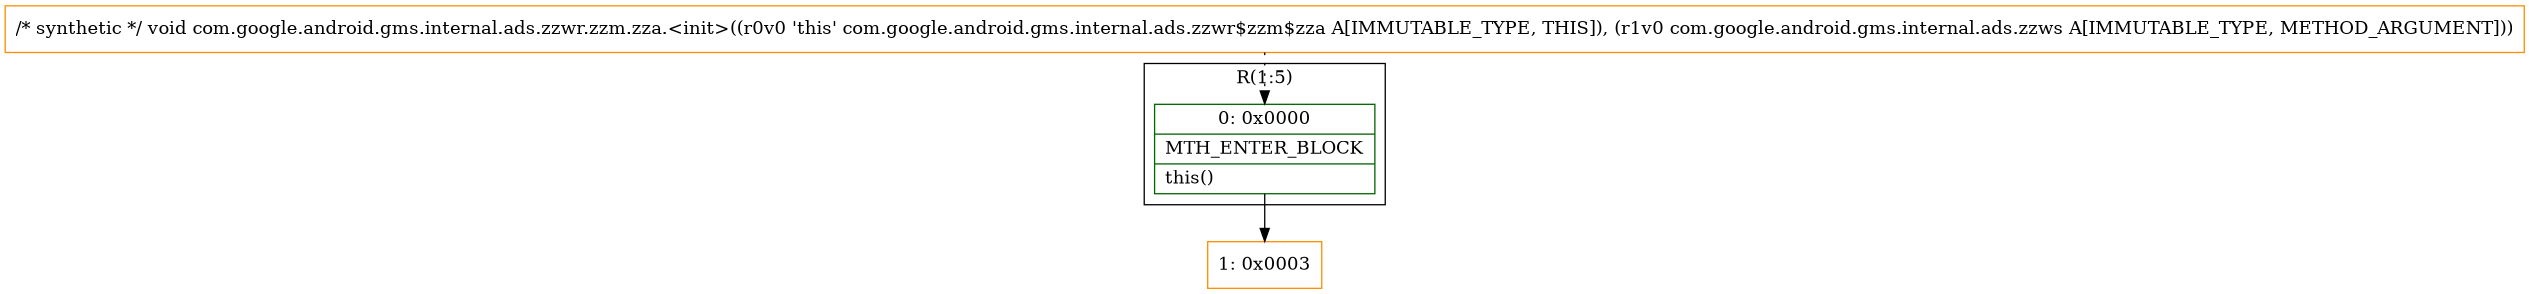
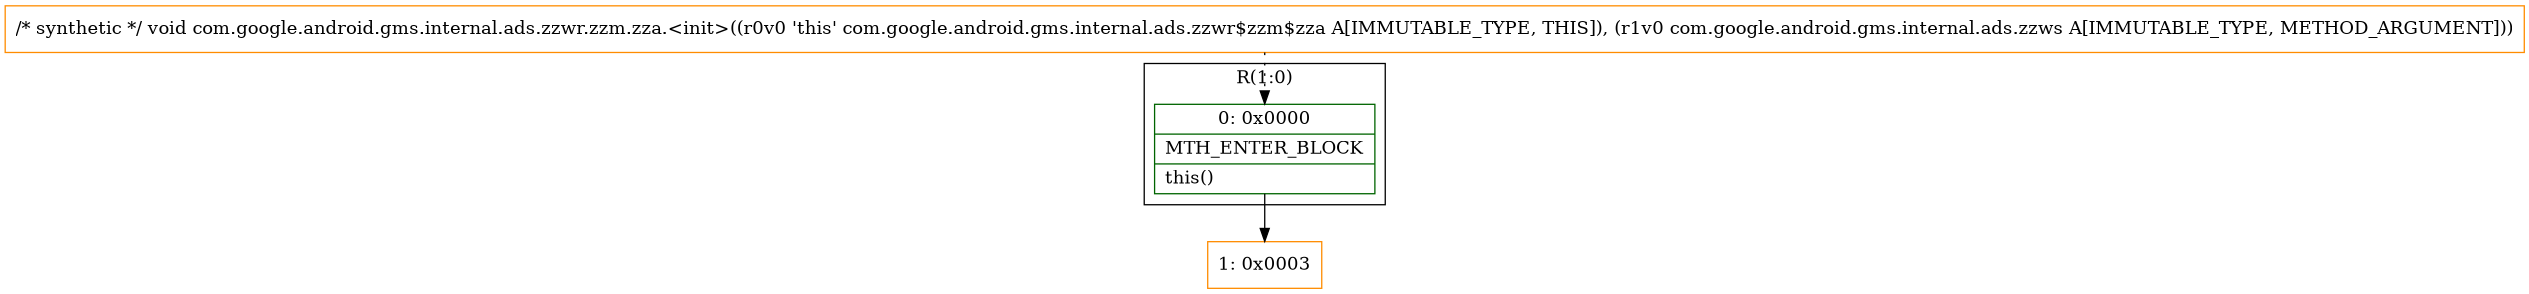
(1265, 78) -> (1265, 78)
